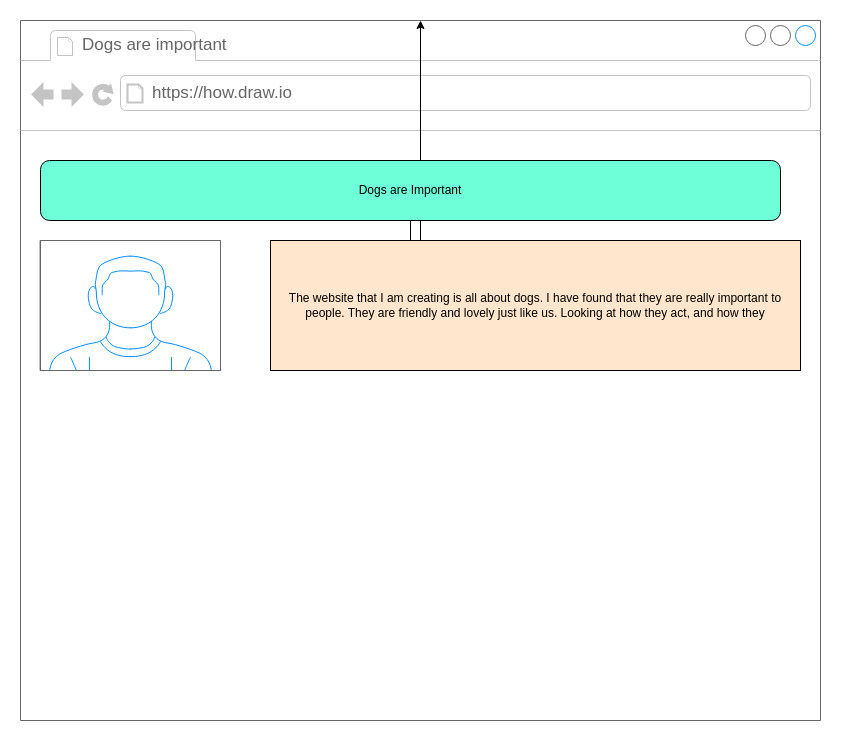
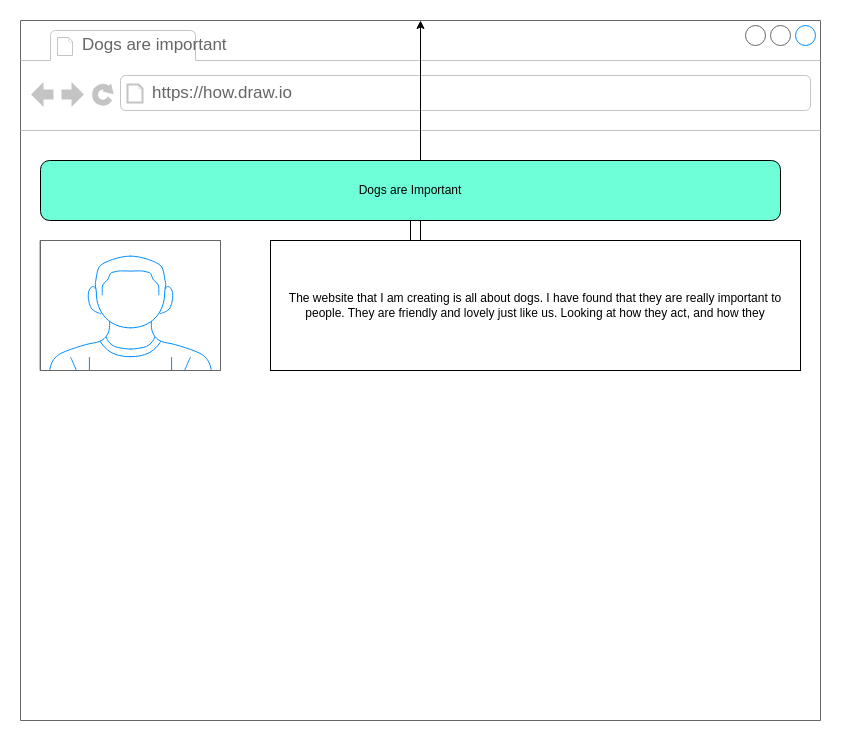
(536, 306) -> (536, 306)
